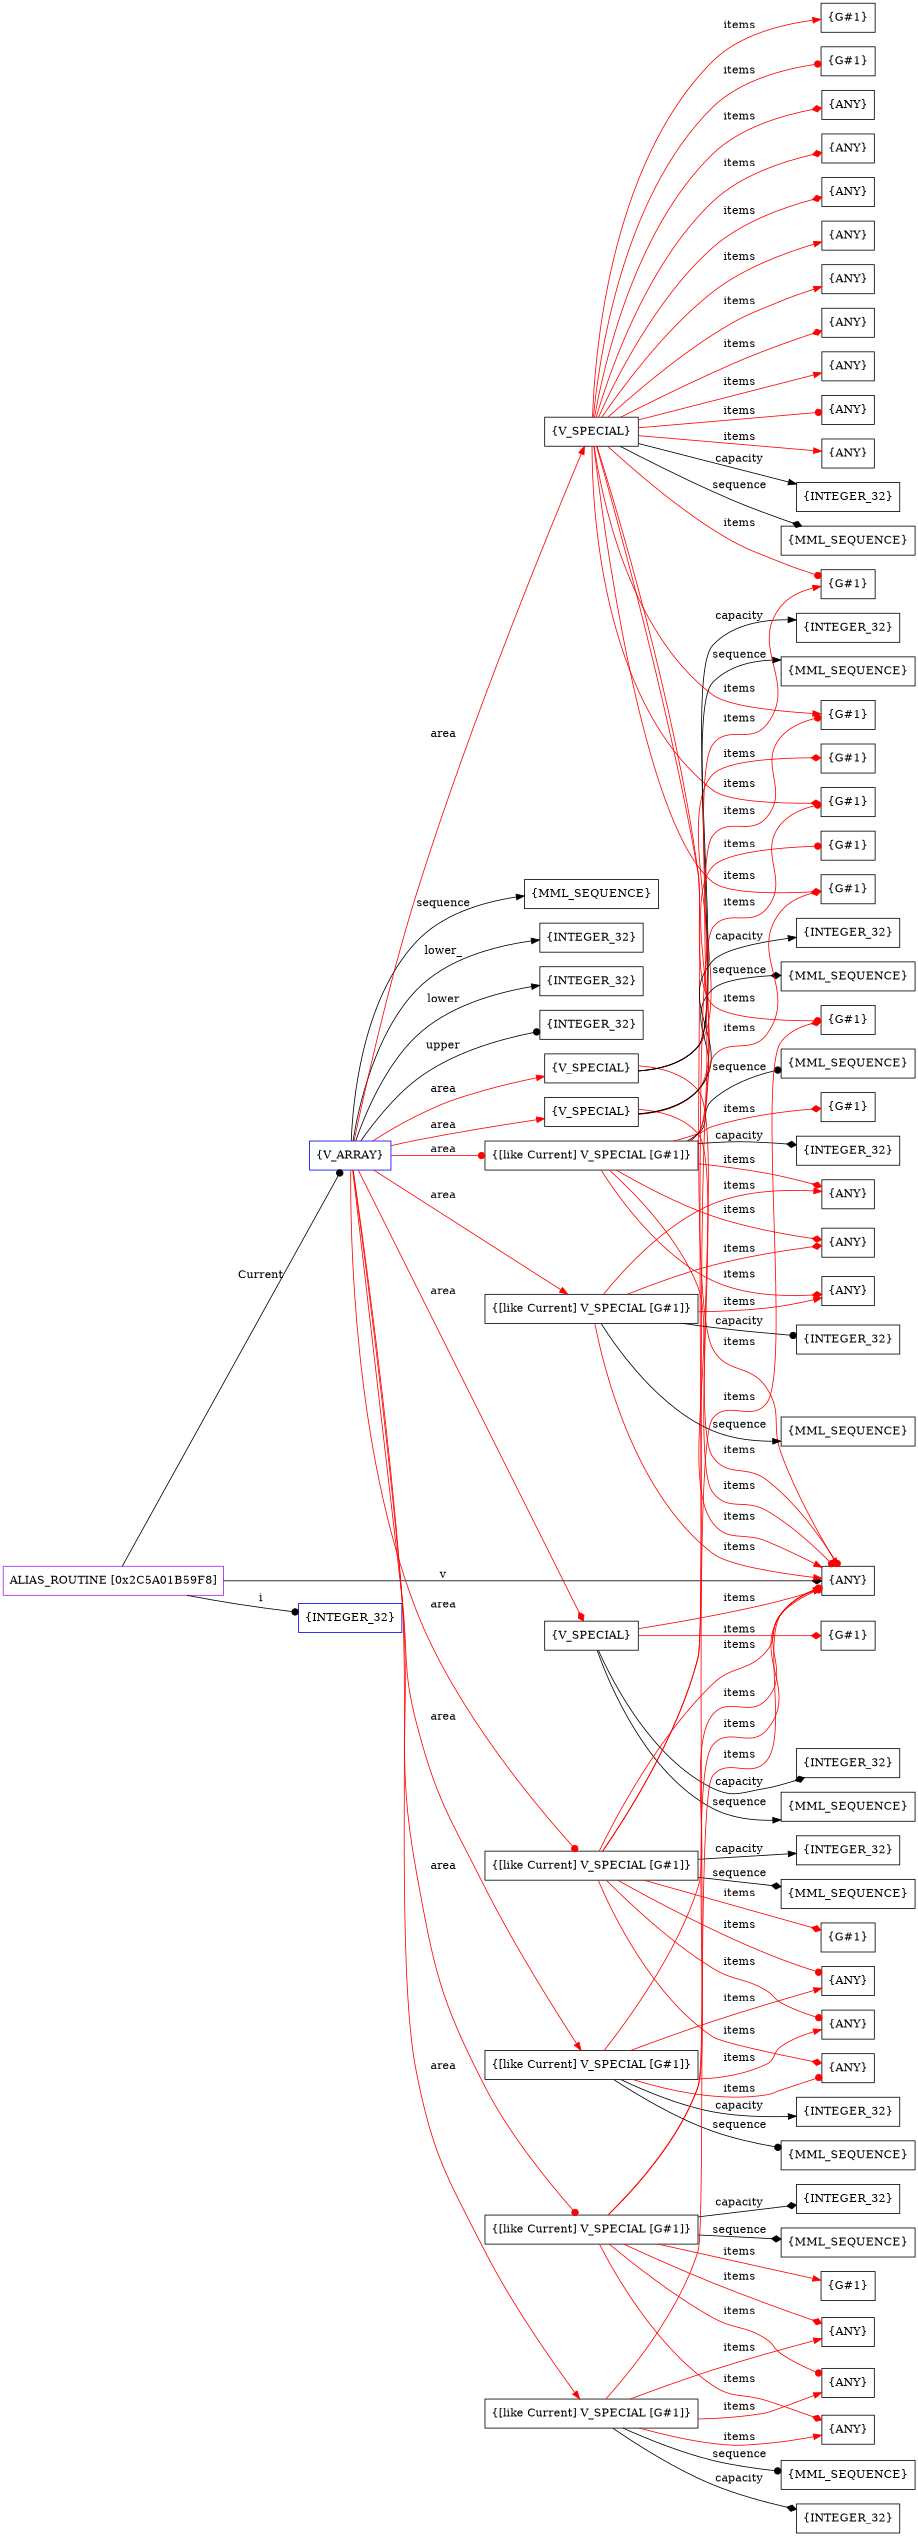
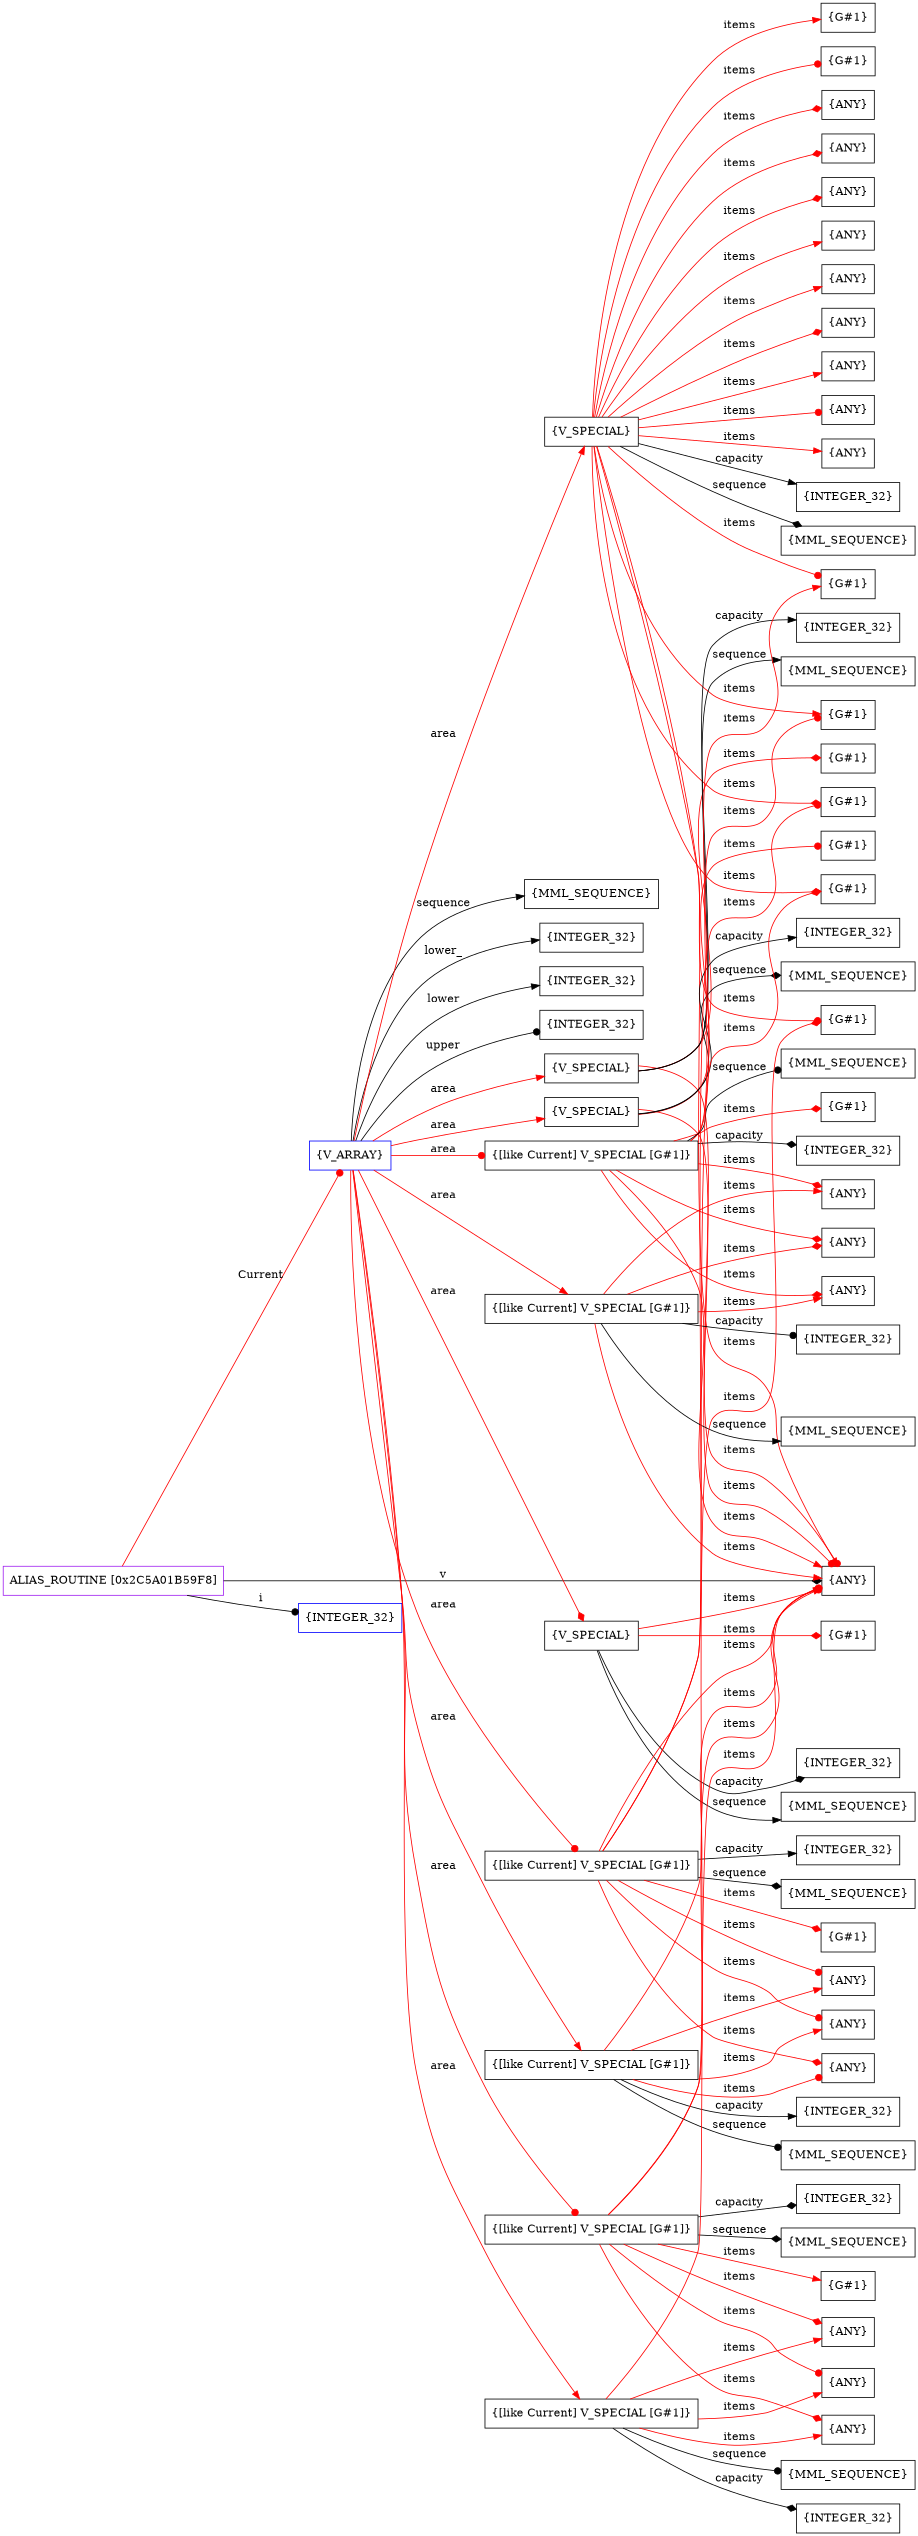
(230, 1371) -> (230, 1371)
